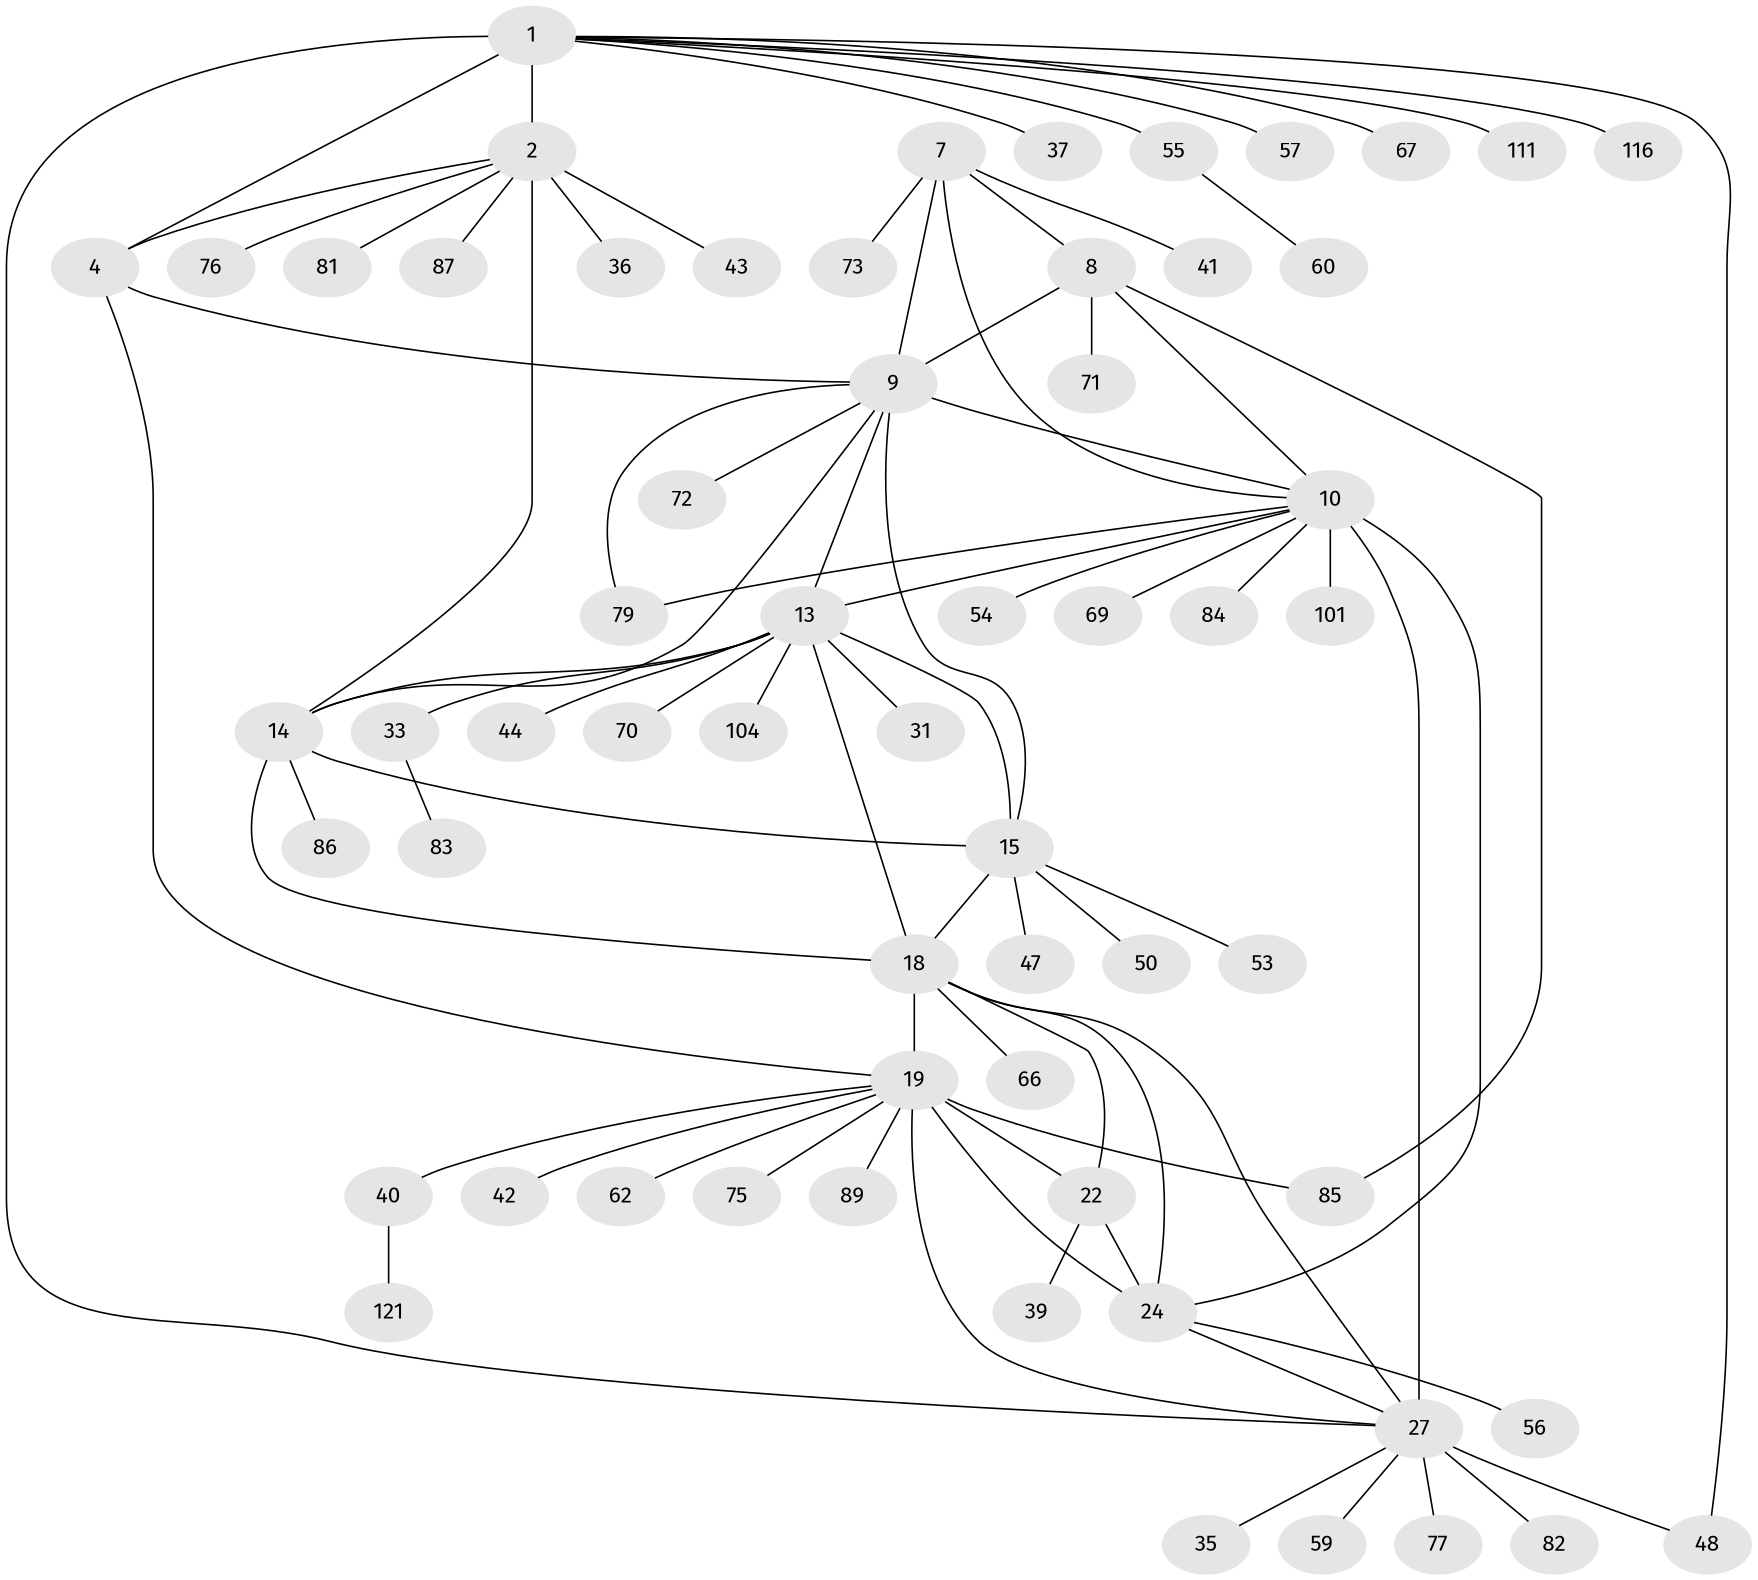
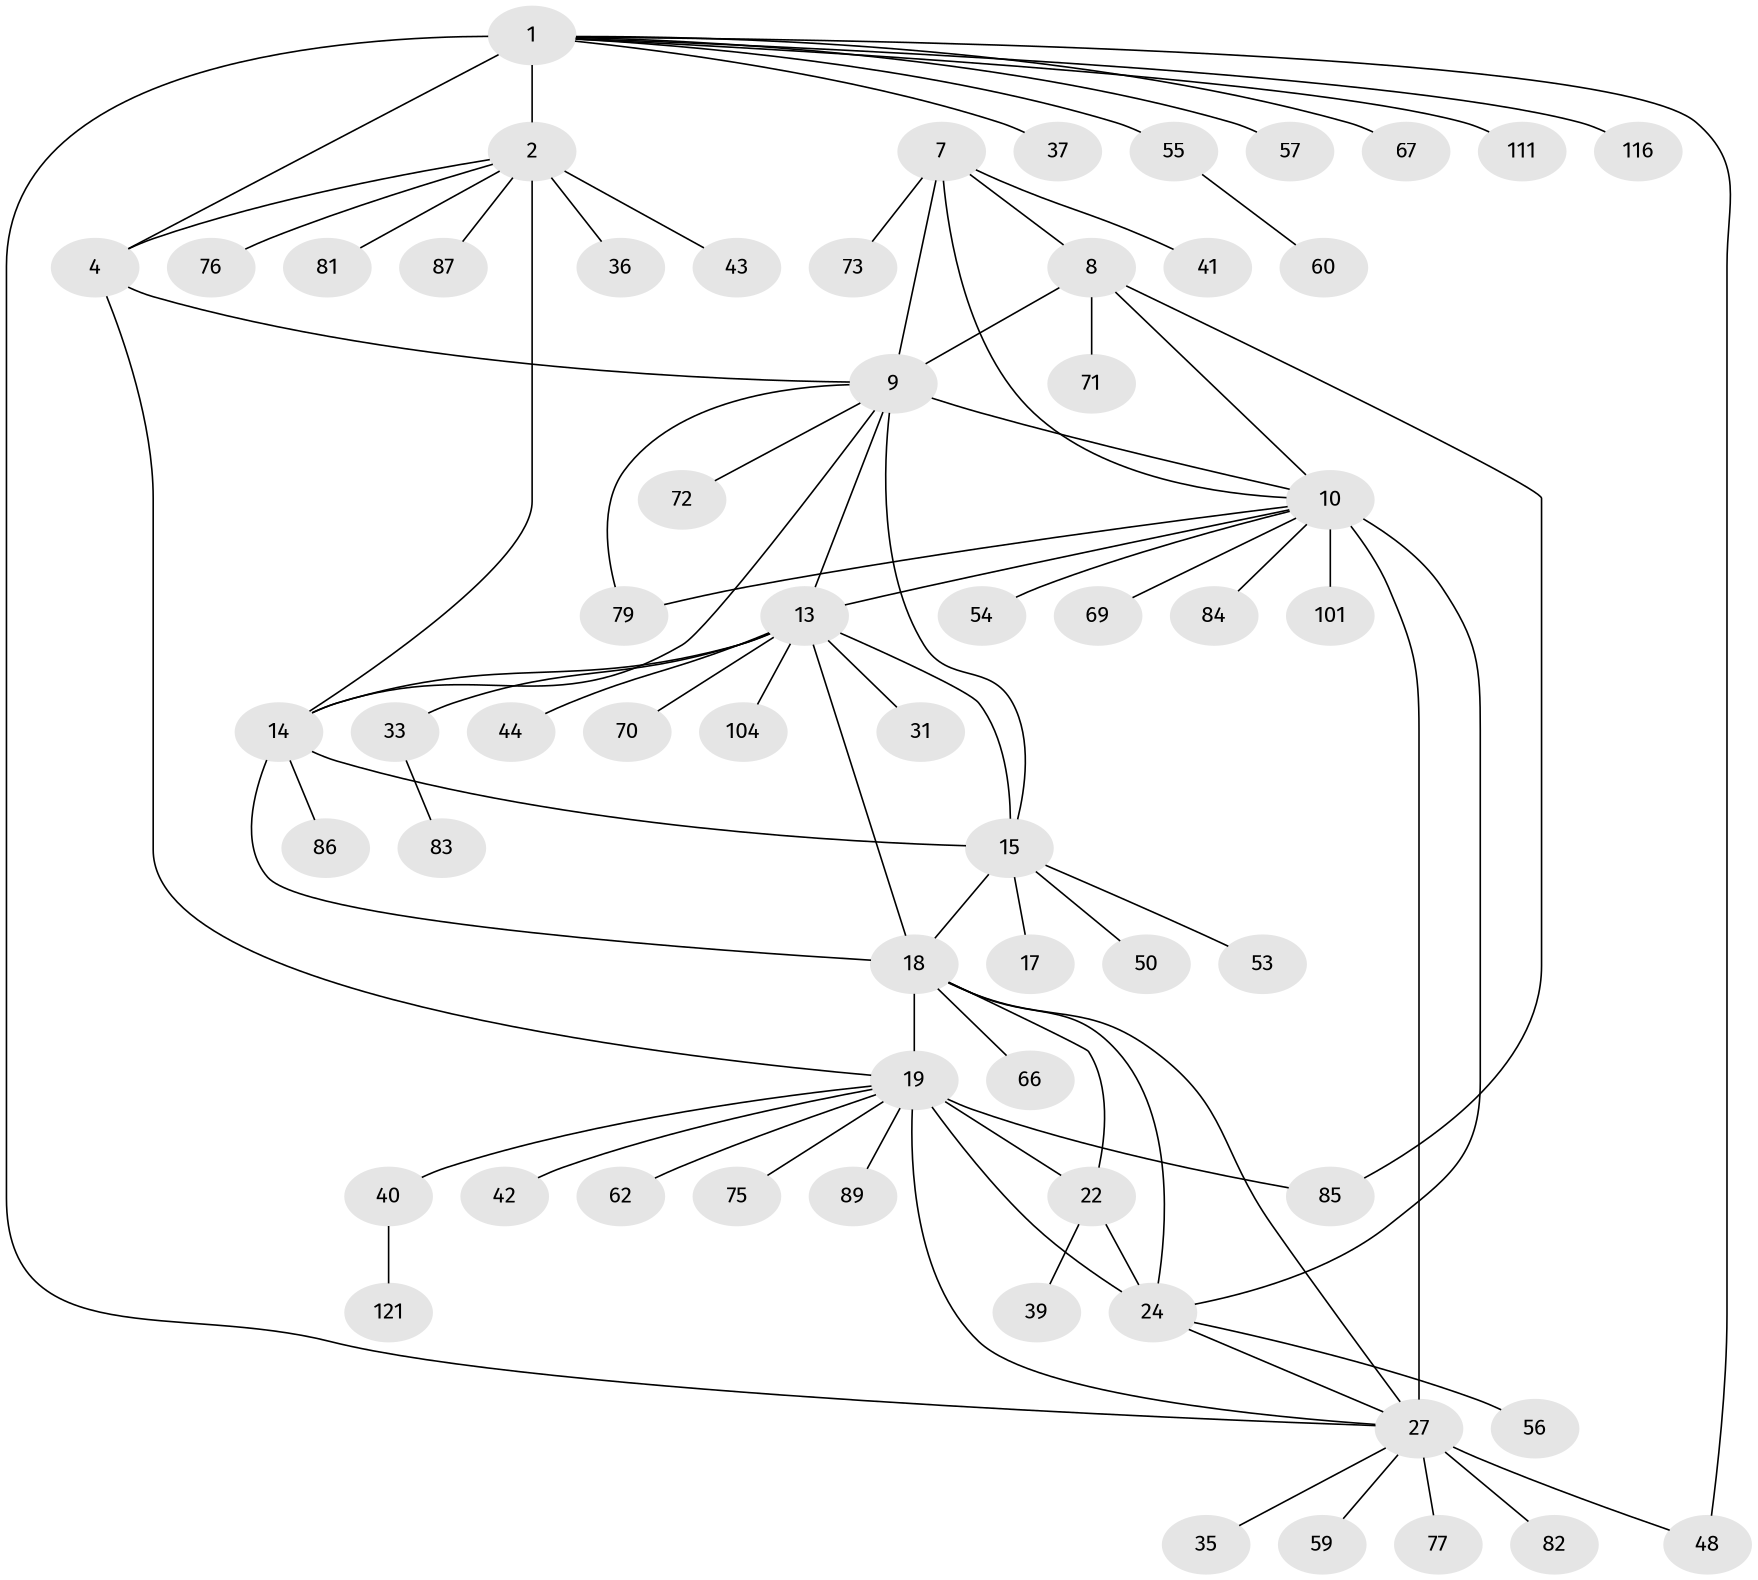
(1030, 964) -> (1030, 964)
